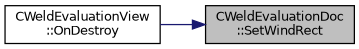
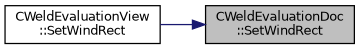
(83, 25) -> (83, 25)
